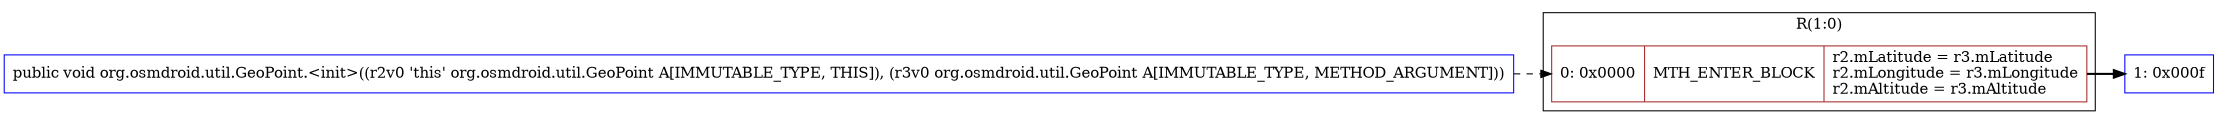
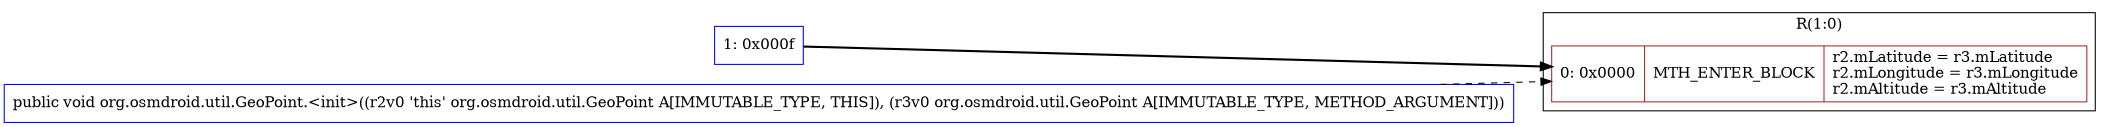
(2102, 74) -> (1172, 56)
